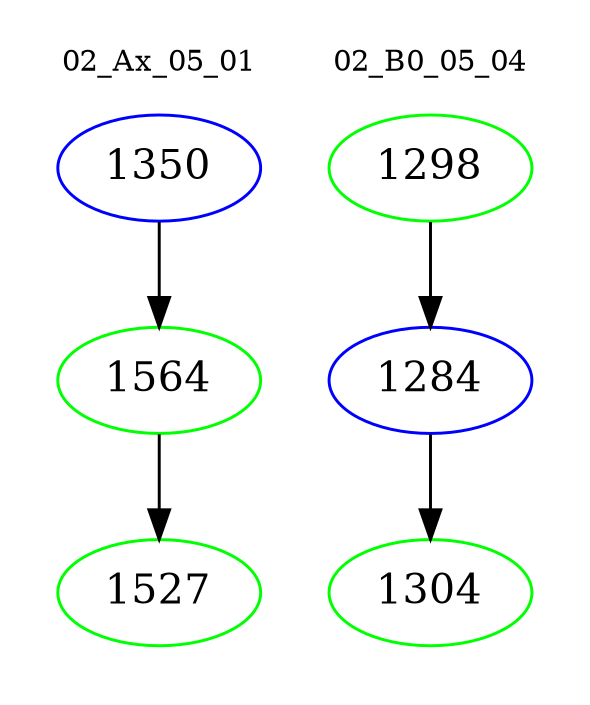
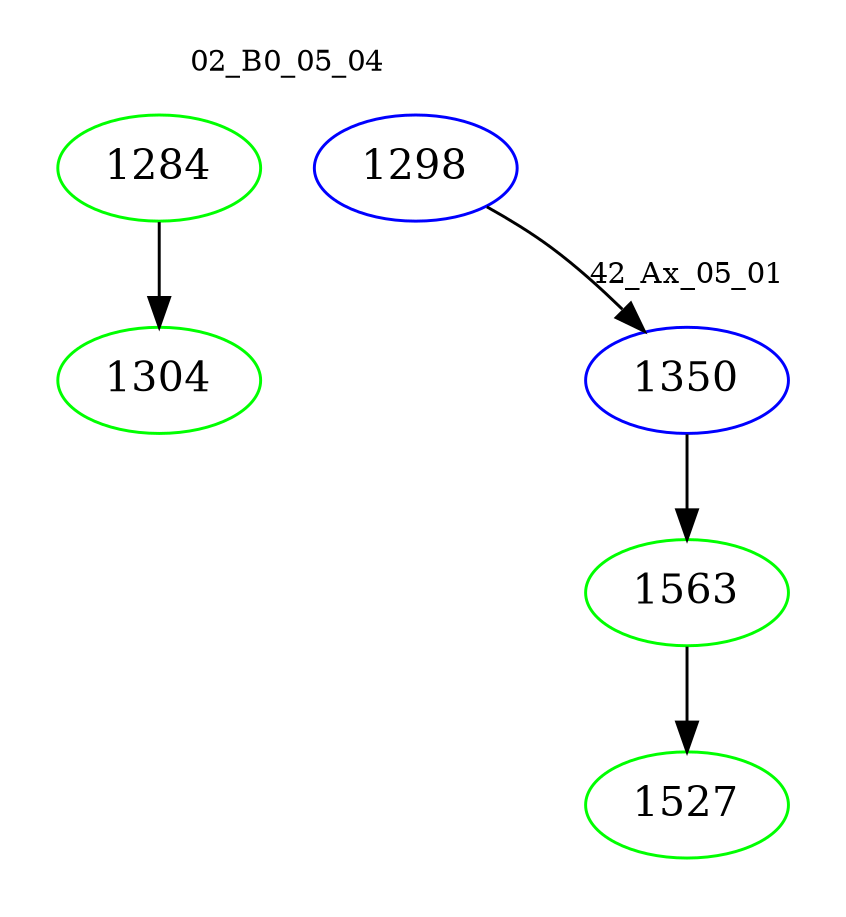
(159, 63) -> (687, 276)
(430, 168) -> (416, 168)
(430, 260) -> (582, 272)
(159, 380) -> (687, 593)
(430, 380) -> (159, 168)
